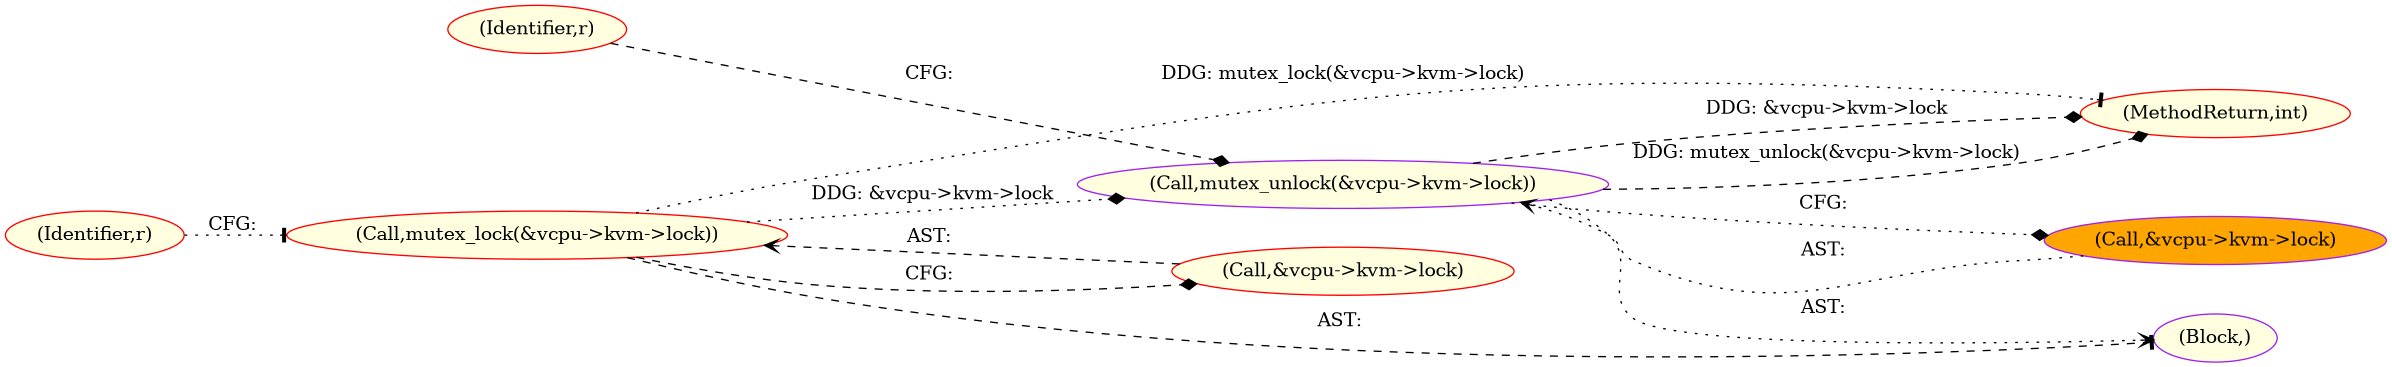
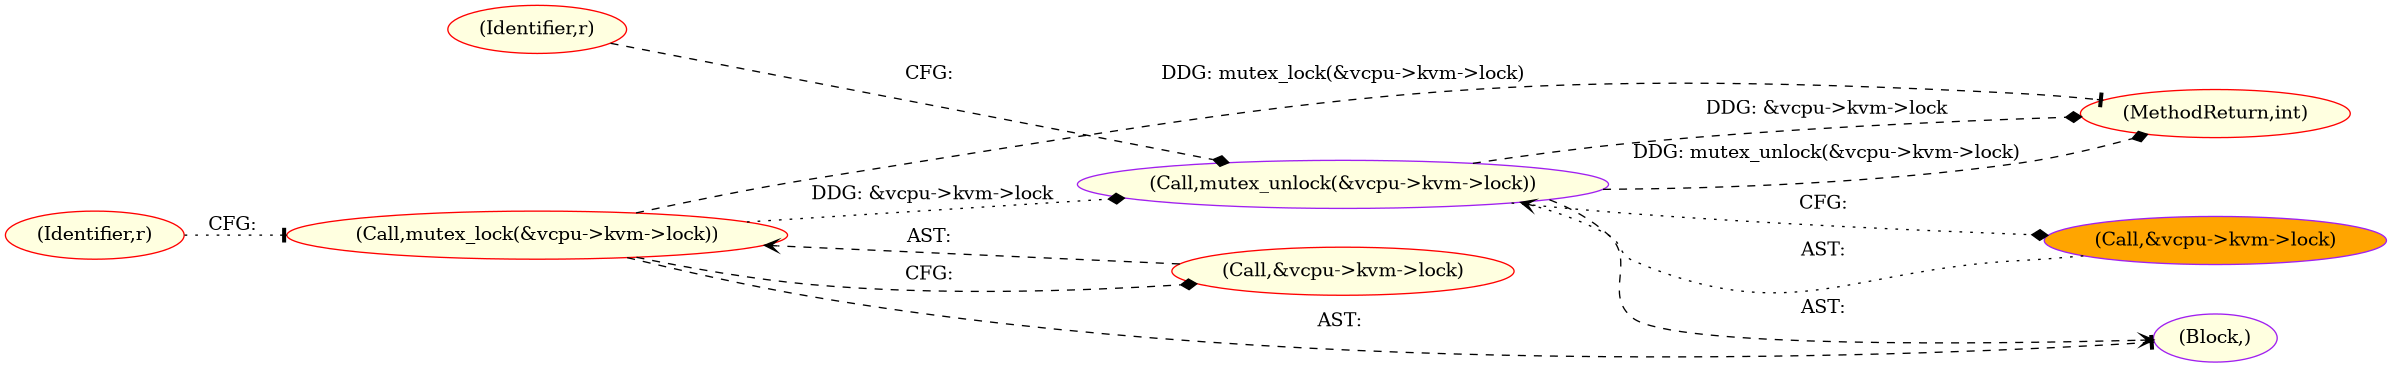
(1362, 99) -> (1362, 99)
(1805, 341) -> (1805, 341)
